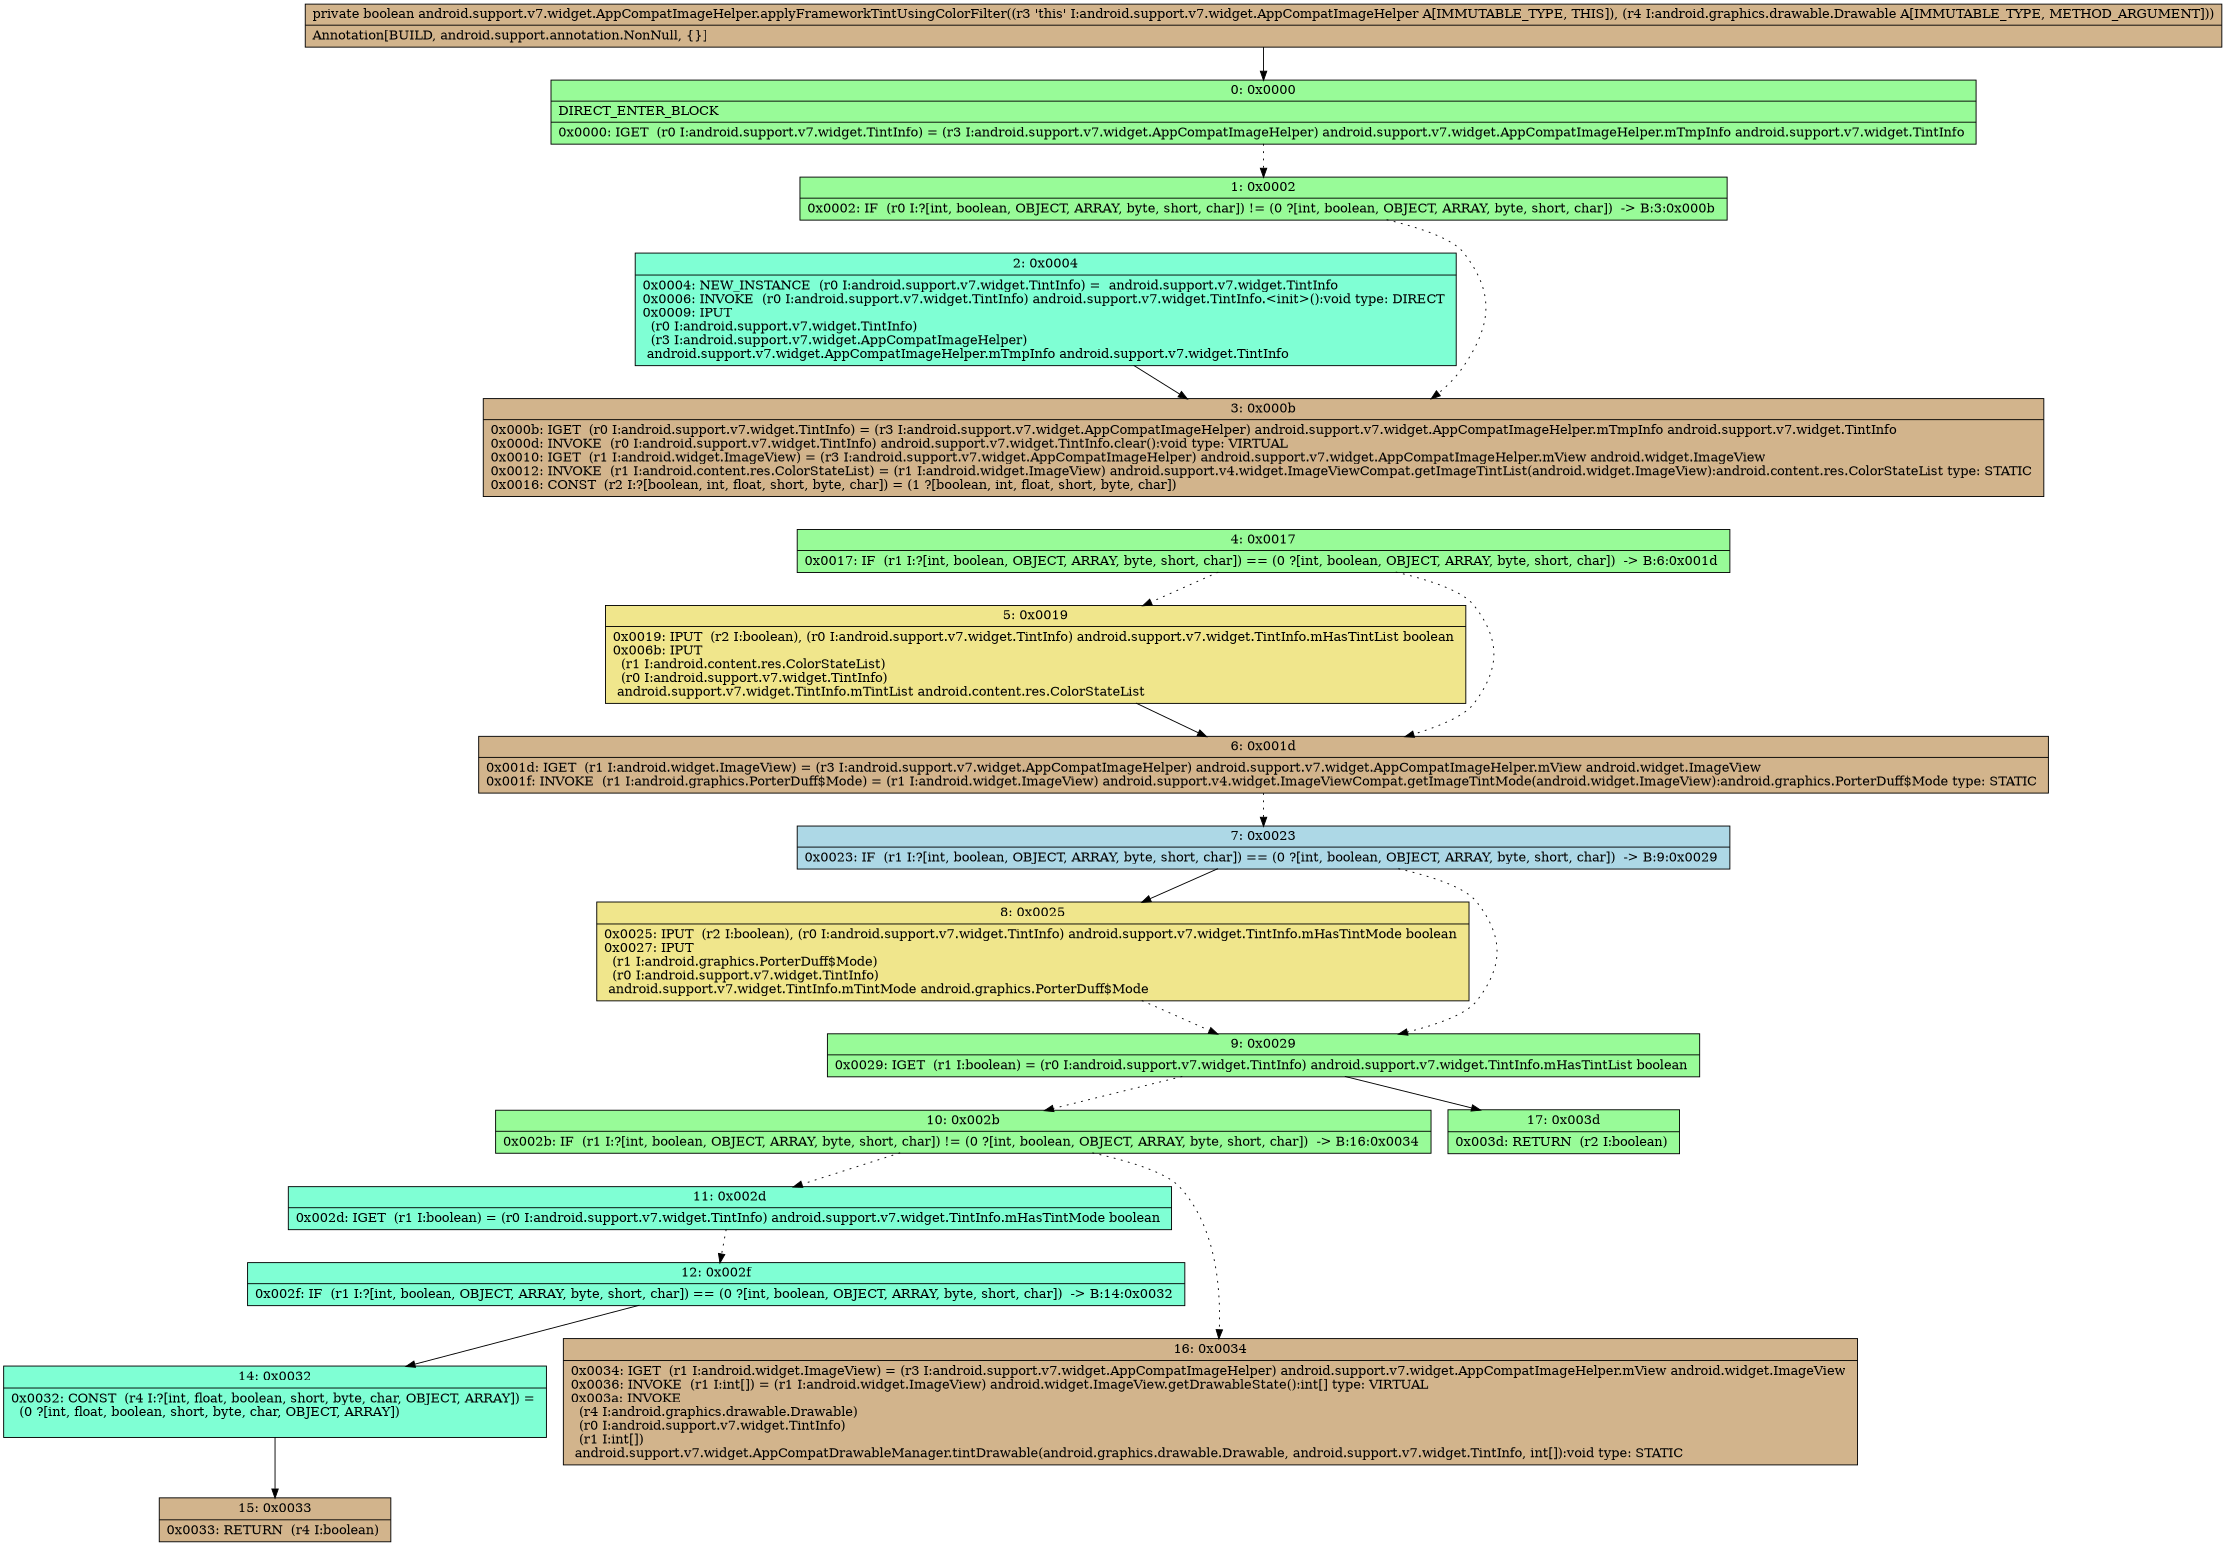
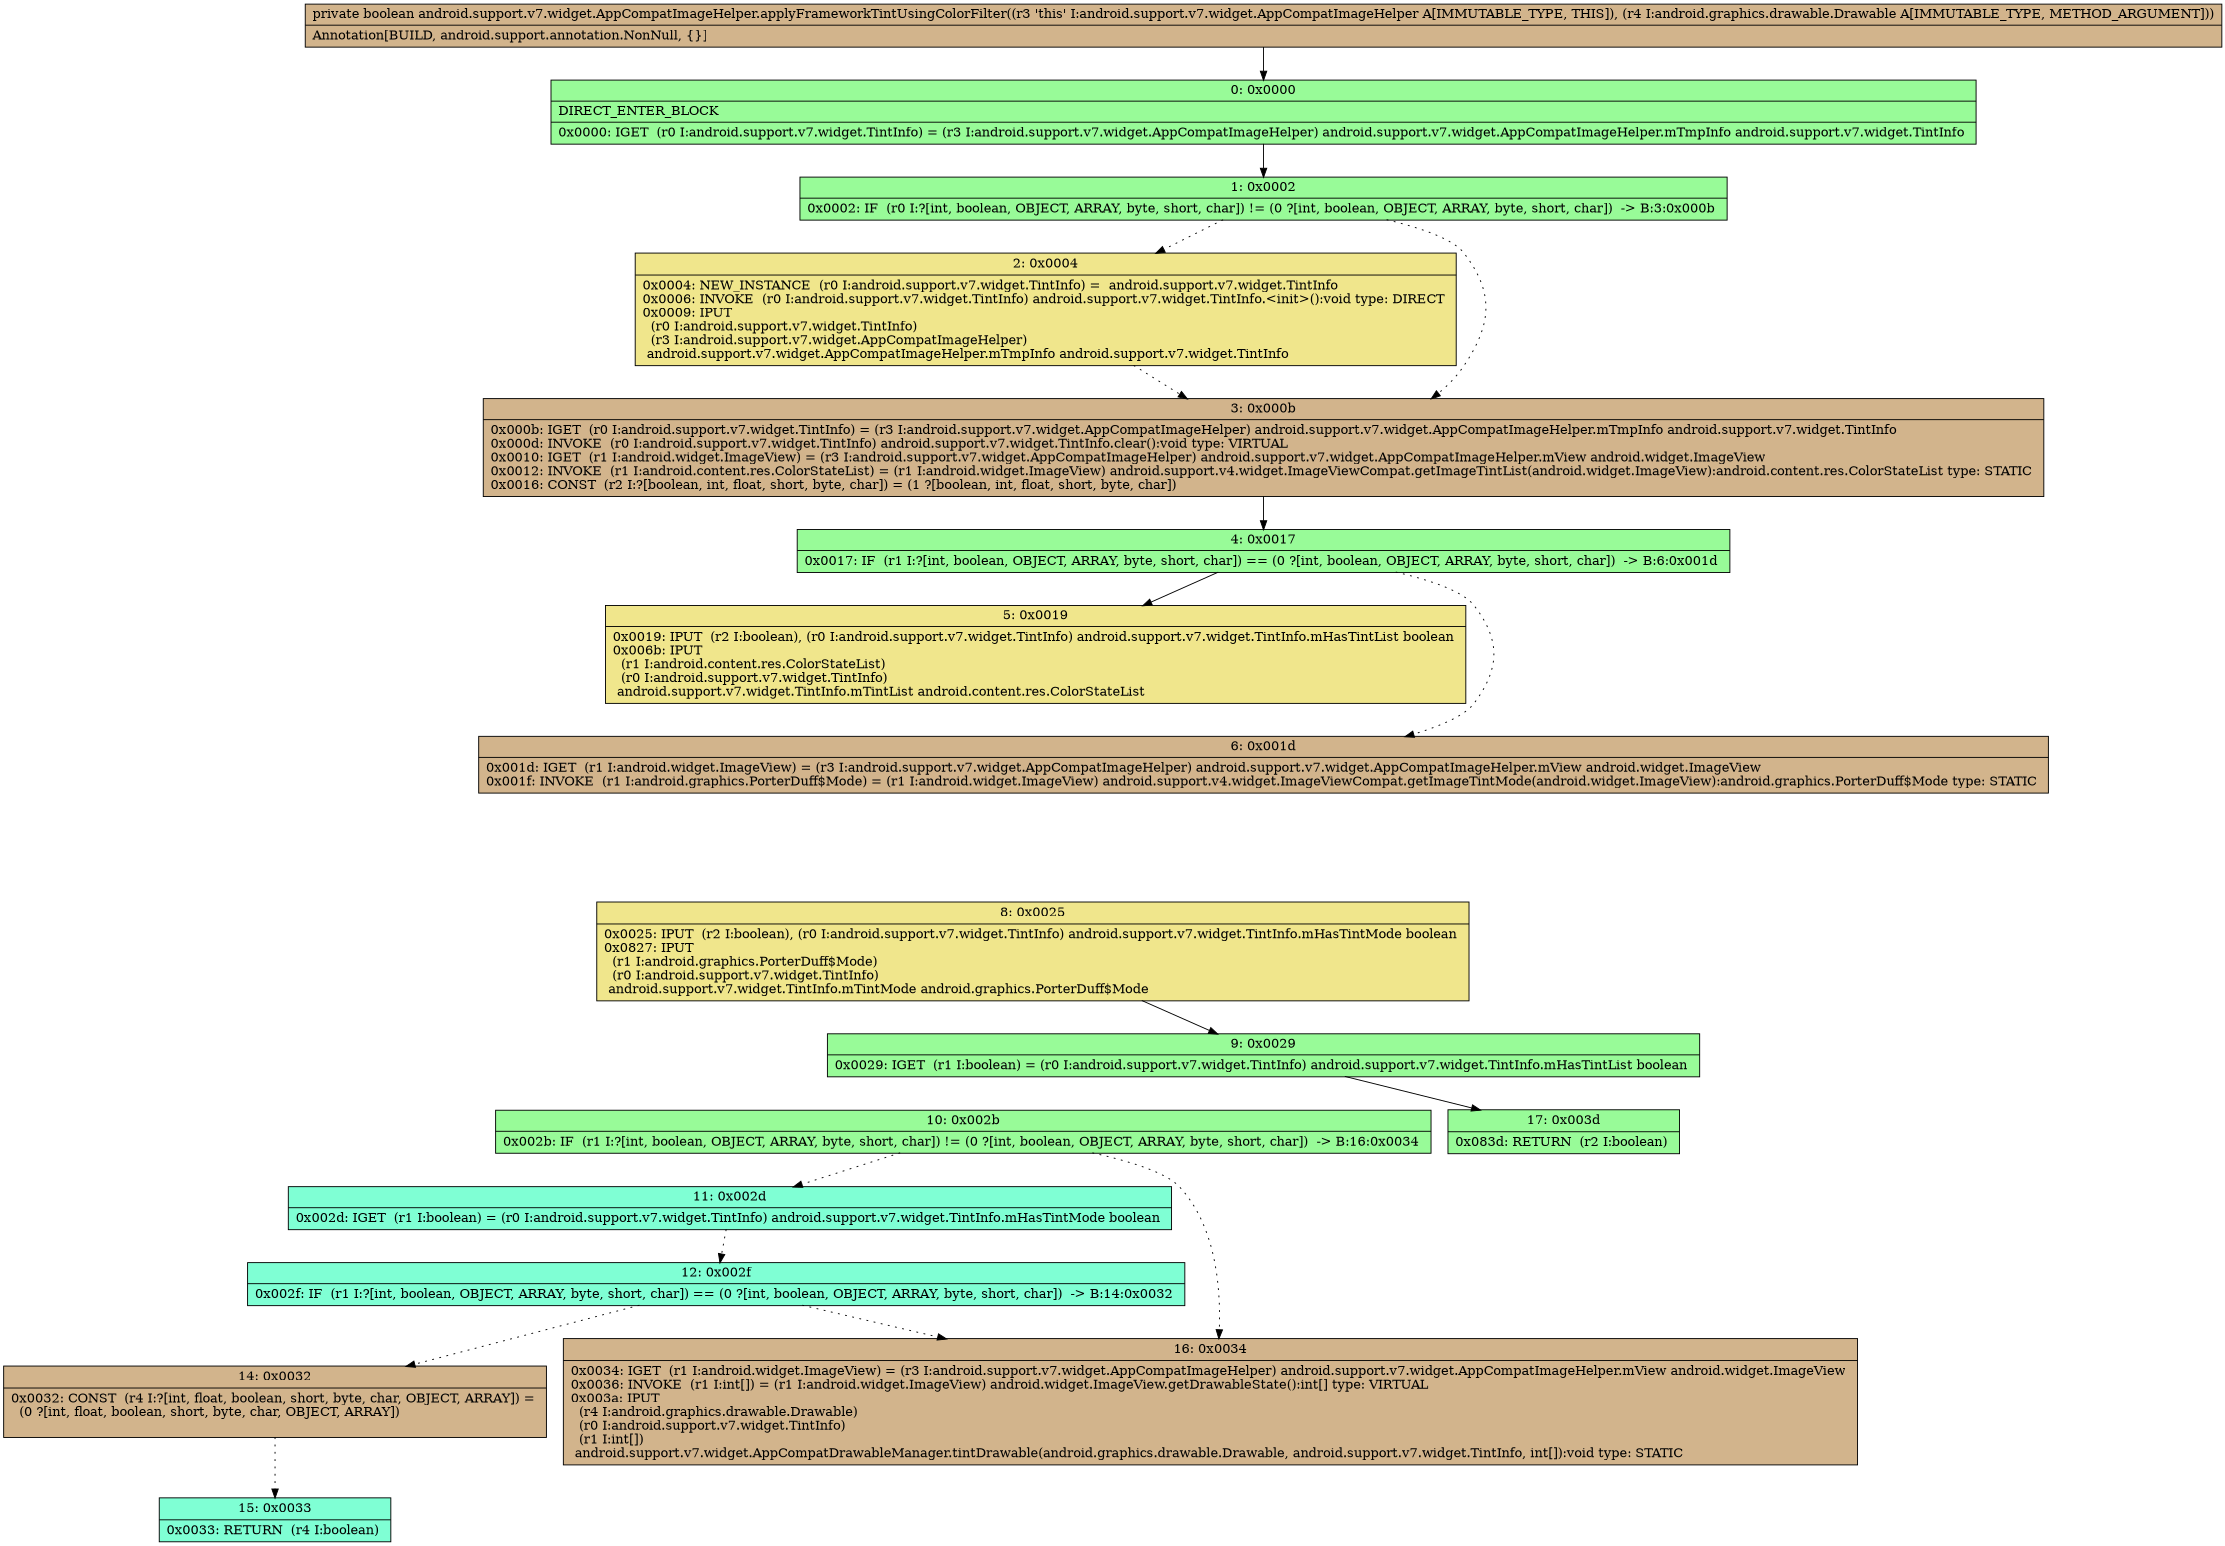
(1264, 156) -> (1264, 156)
none -> (1193, 235)
(1046, 309) -> (1046, 309)
(1157, 380) -> (1157, 380)
none -> (1264, 508)
(1185, 587) -> (1185, 587)
(1167, 718) -> none
(1264, 848) -> none
(653, 948) -> (653, 948)
(1176, 1015) -> (1176, 1015)
(1118, 1092) -> none
(1564, 1142) -> (1564, 1142)
none -> (870, 1321)
(527, 1335) -> (527, 1335)
(630, 1399) -> (619, 1399)
(275, 1402) -> (275, 1402)
(275, 1463) -> (275, 1463)
(275, 1520) -> (275, 1520)
